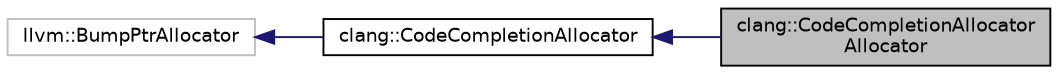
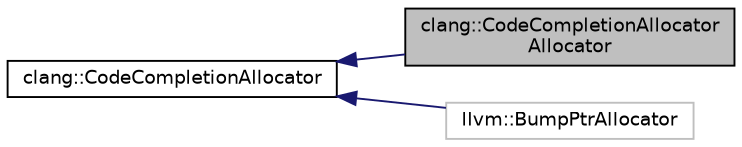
(299, 37) -> (401, 103)
